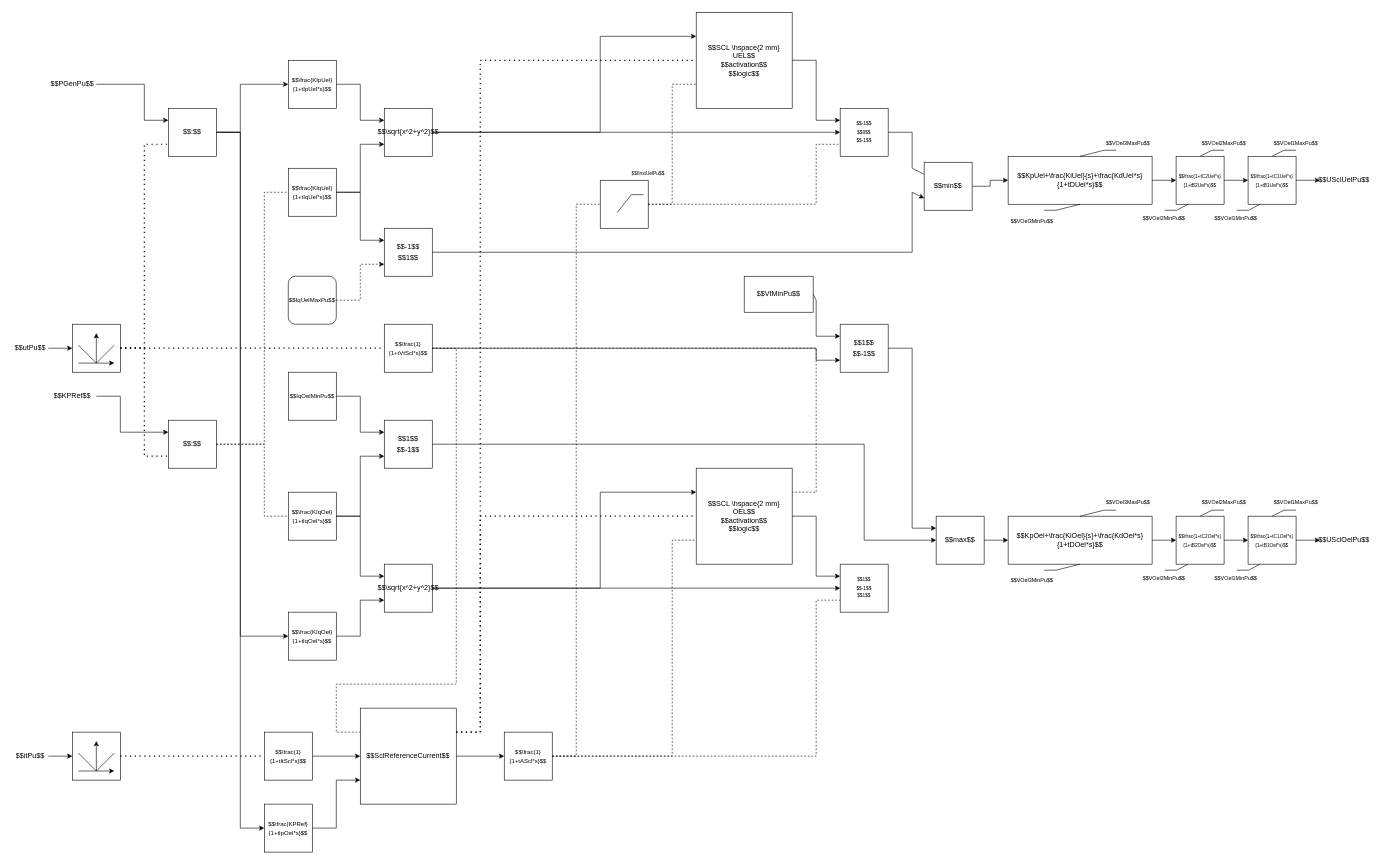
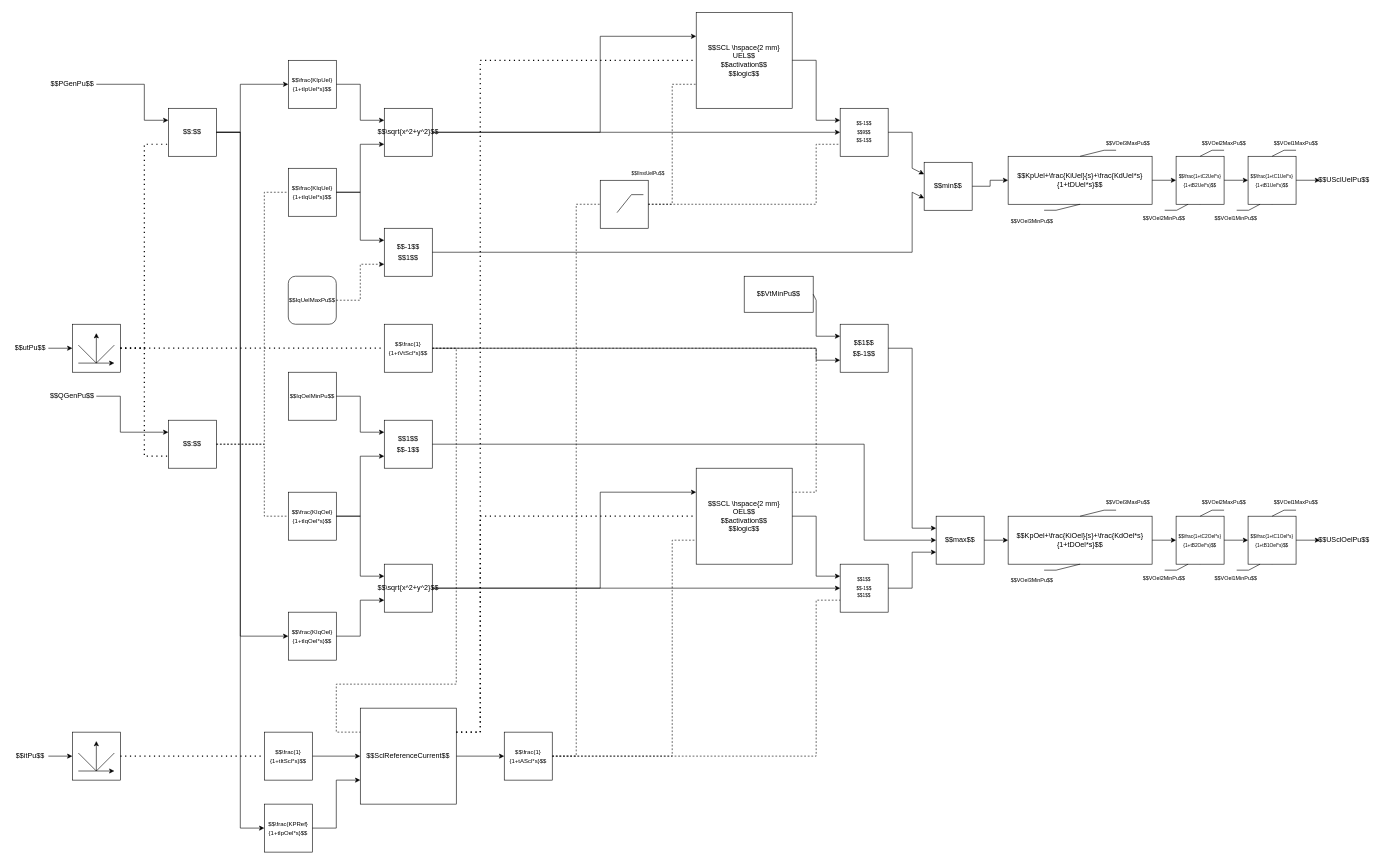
(921, 172) -> (919, 172)
(72, 396) -> (72, 396)
none -> (912, 552)
